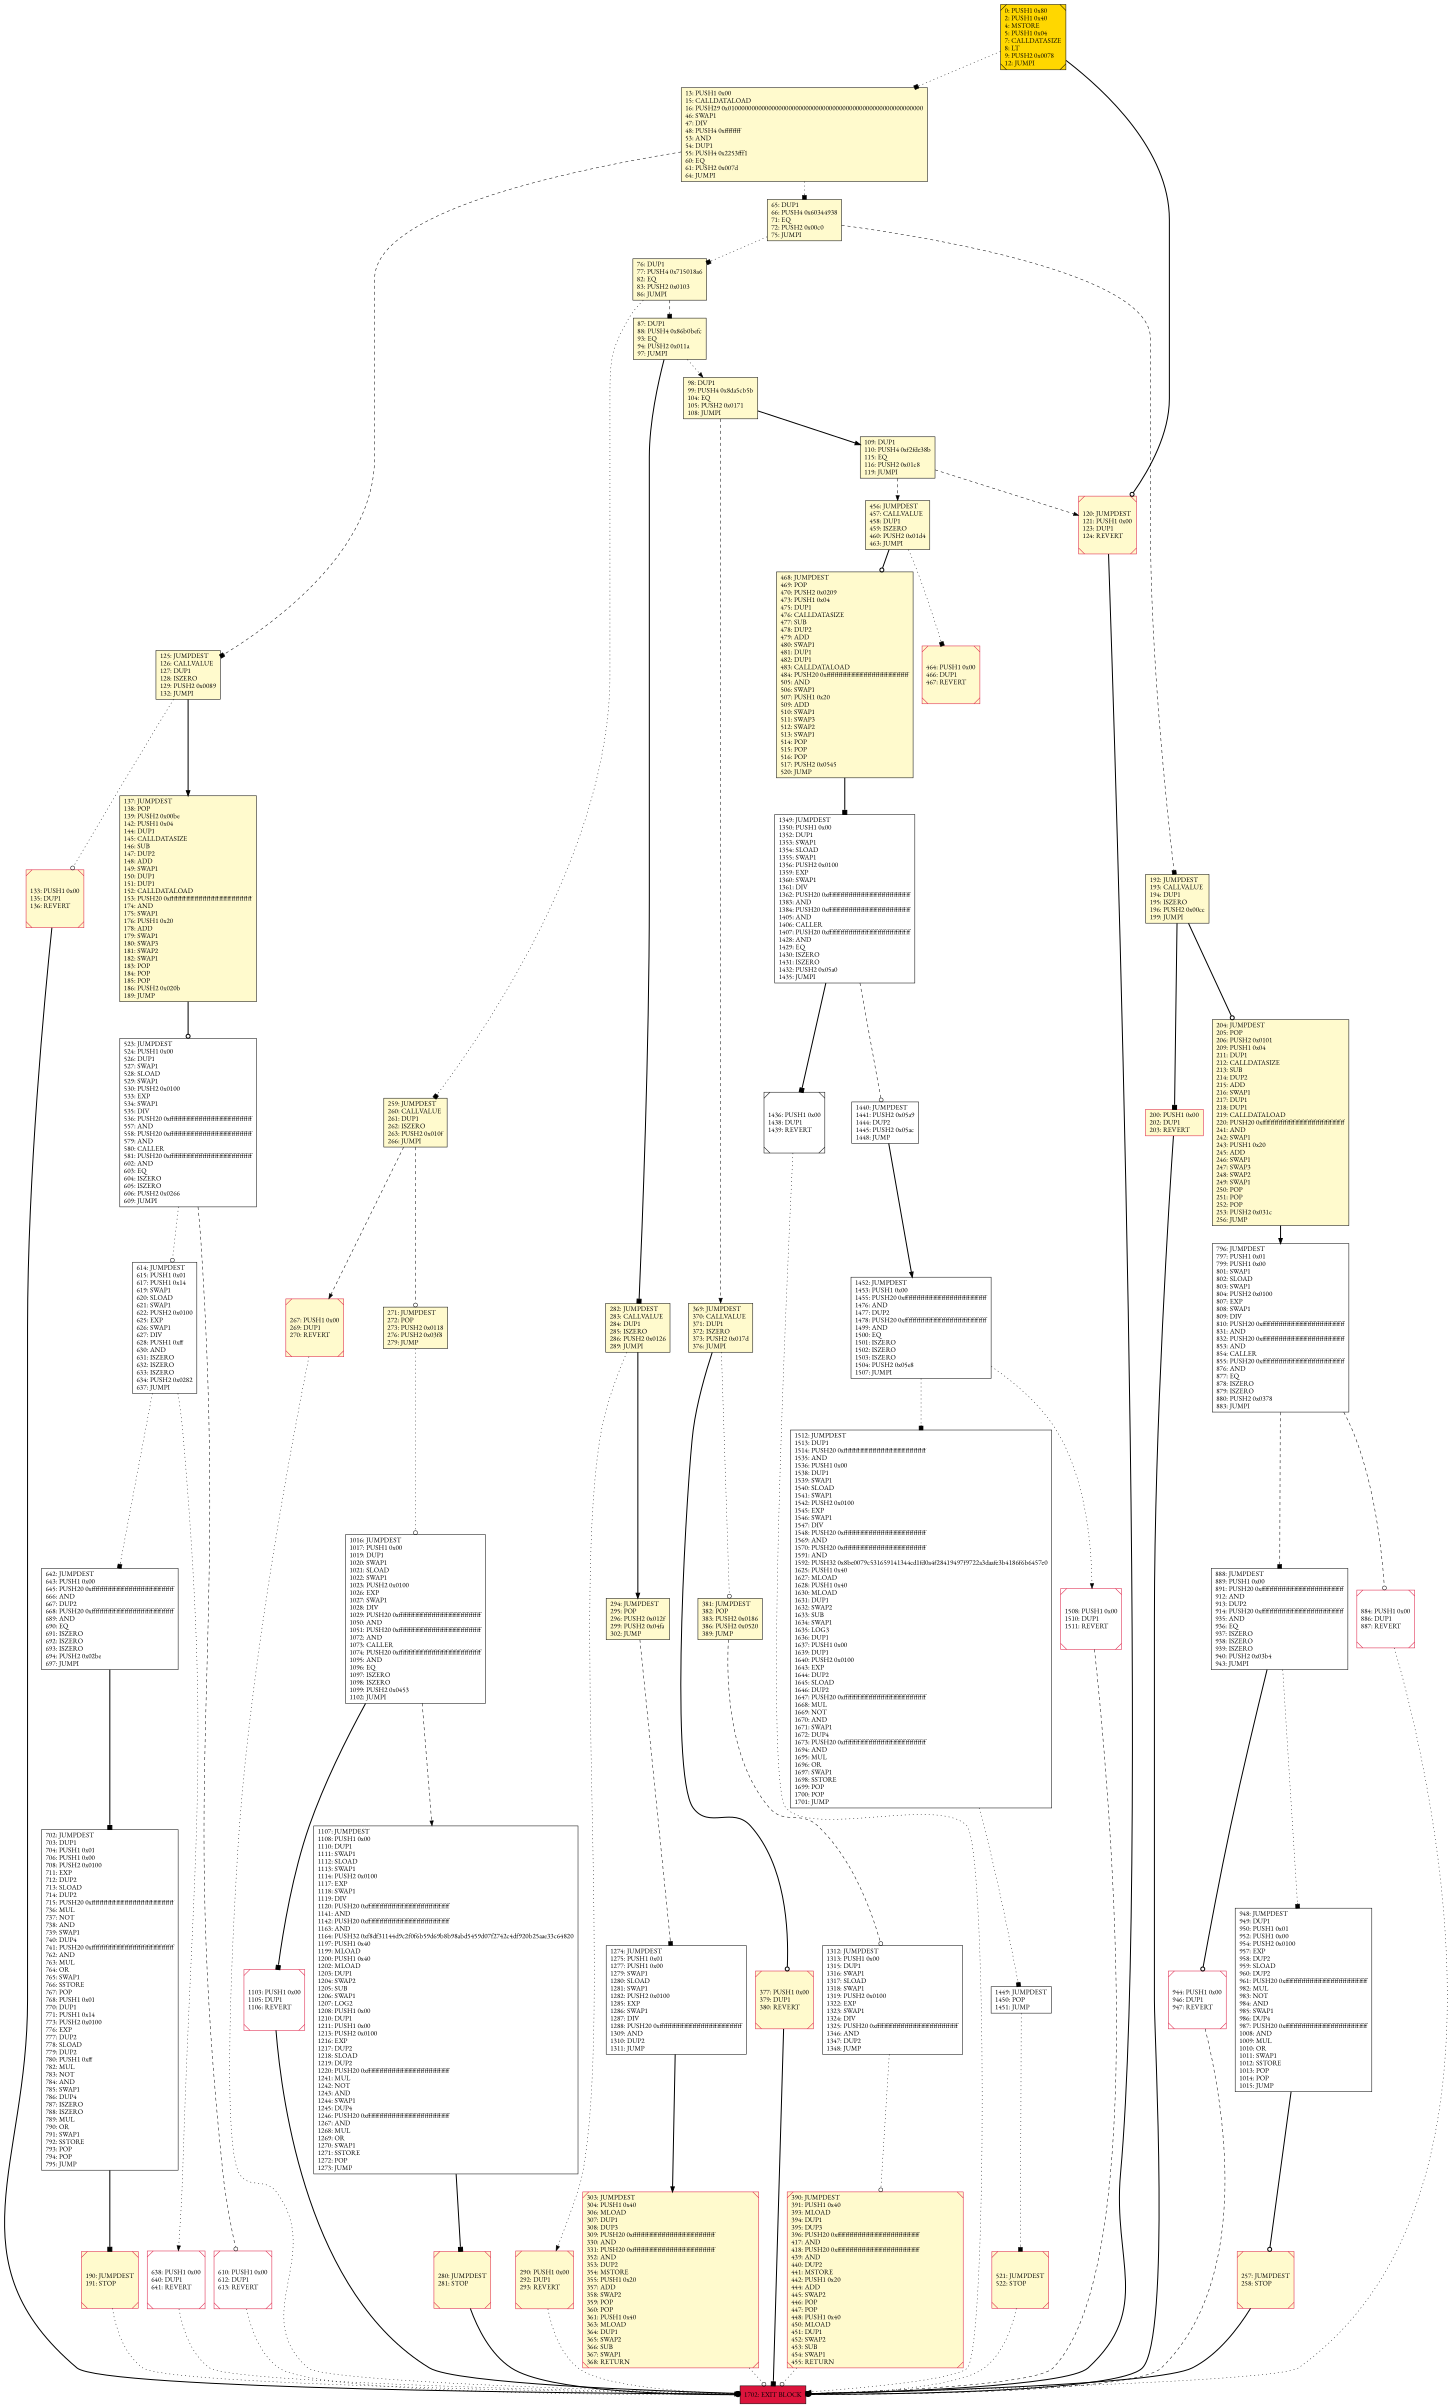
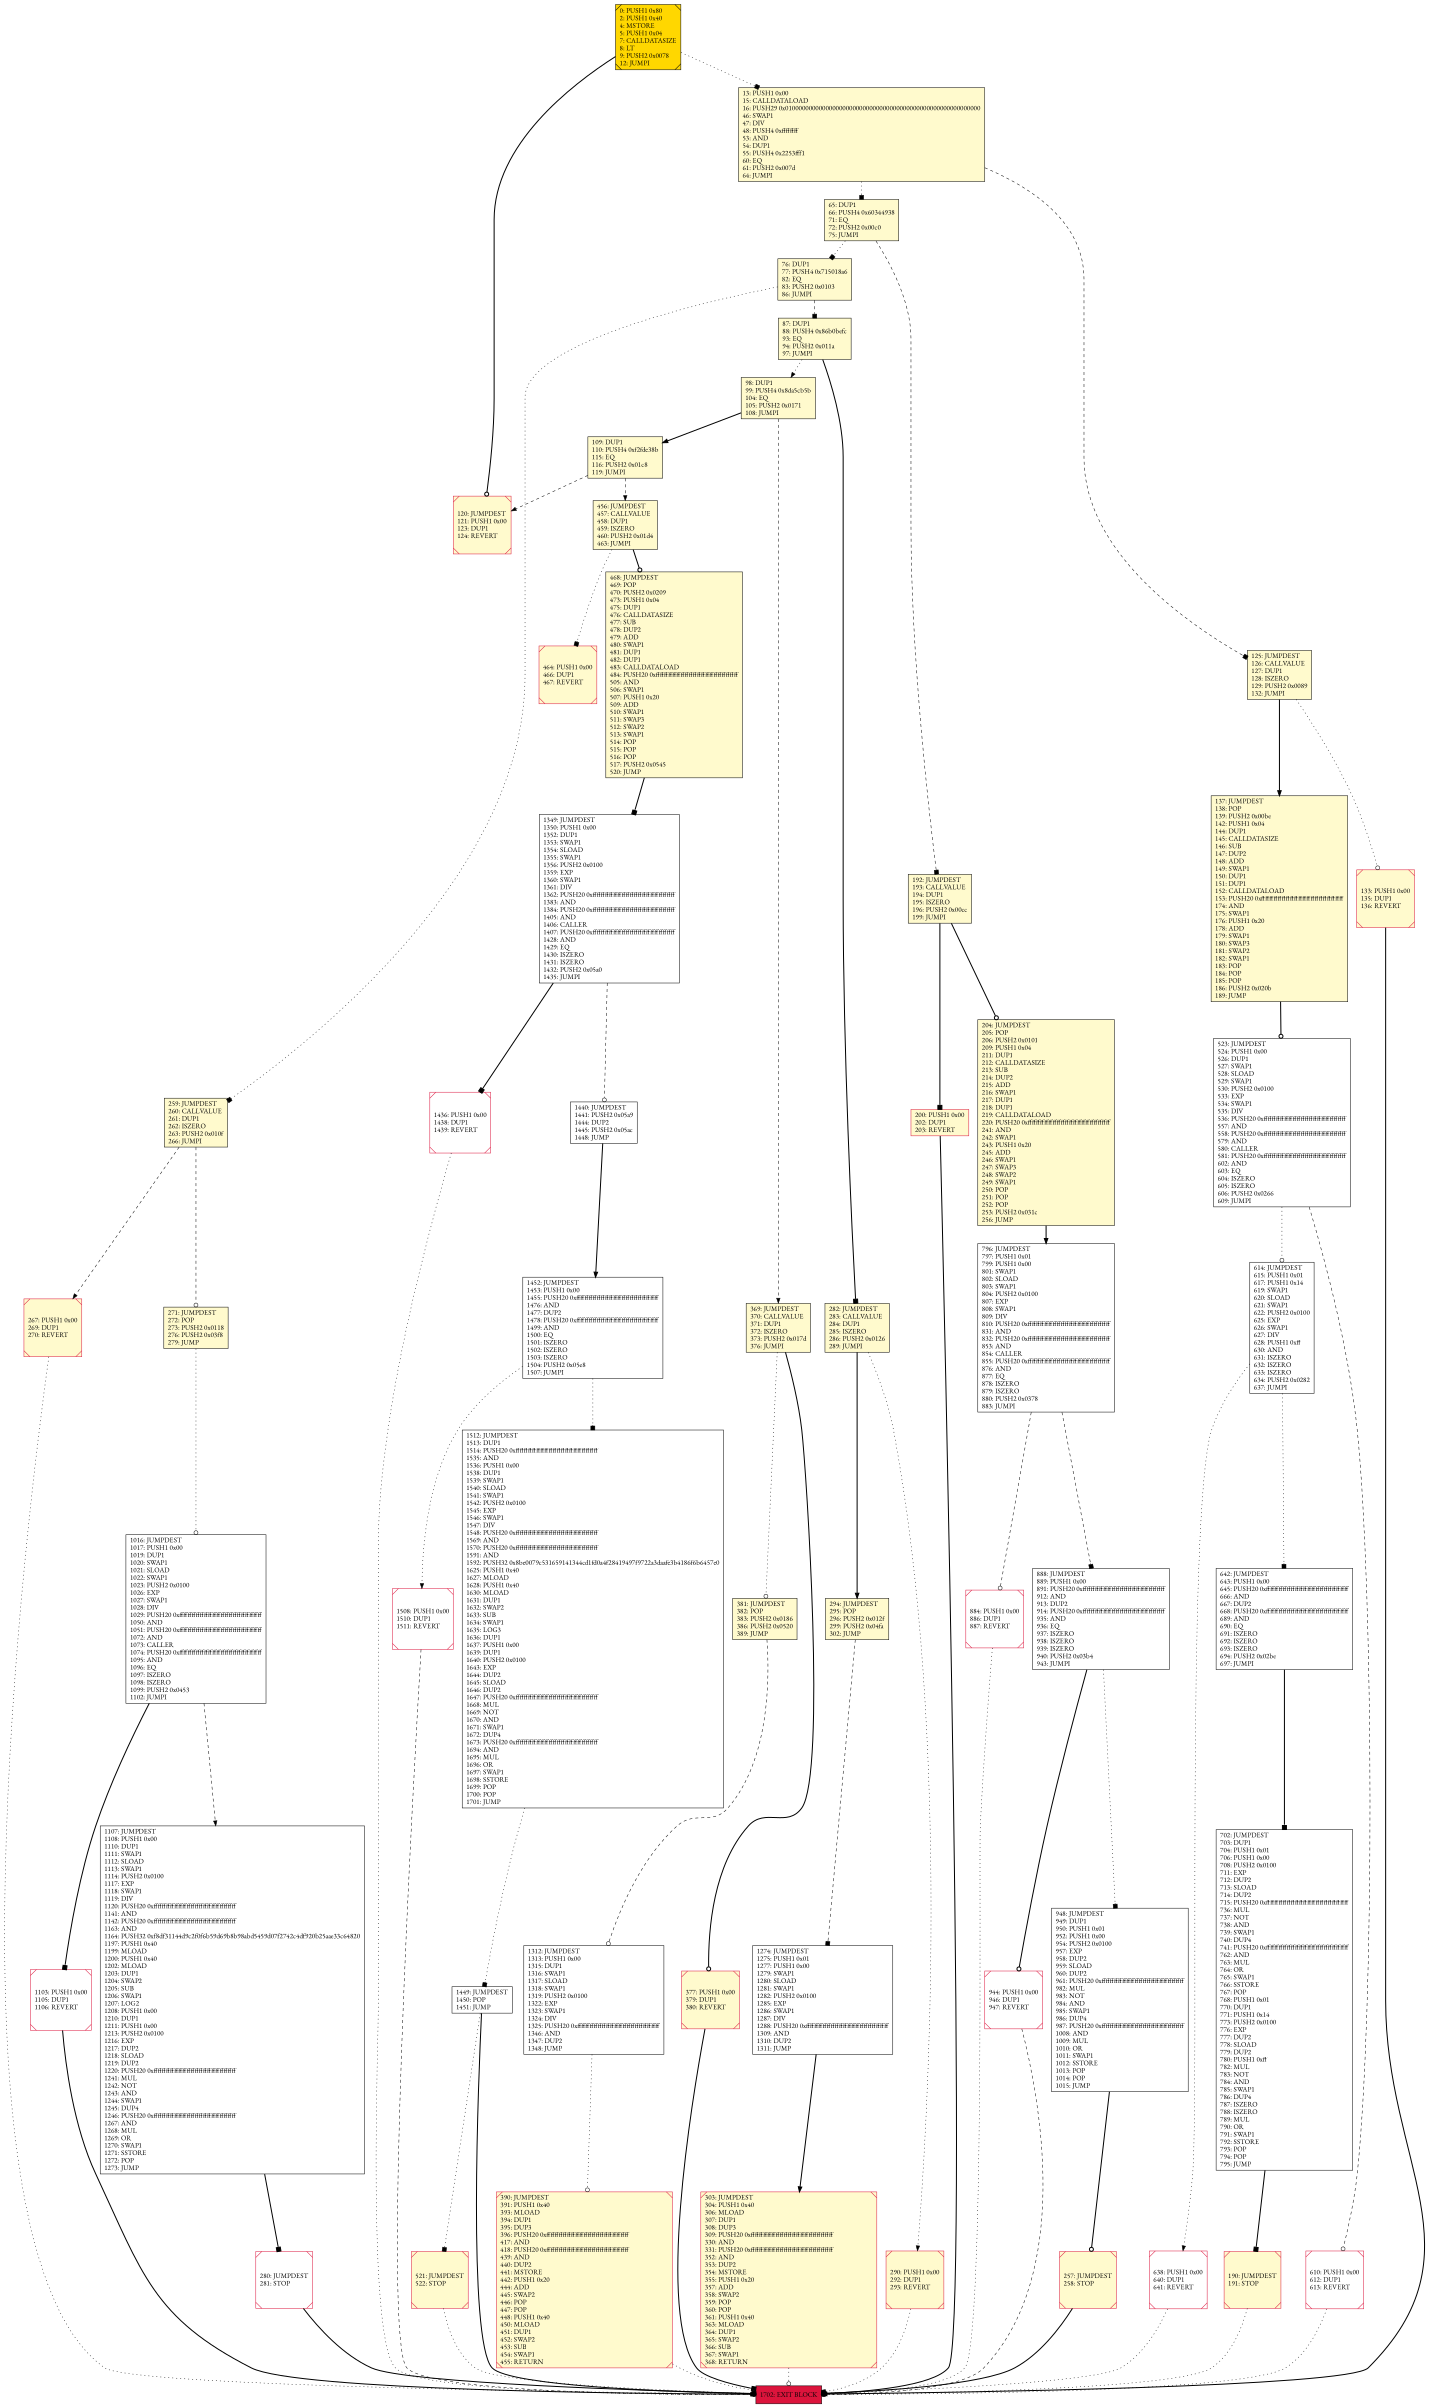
(794, 1123) -> (460, 1123)
(1132, 1606) -> (481, 2322)
(462, 2280) -> (284, 2280)
